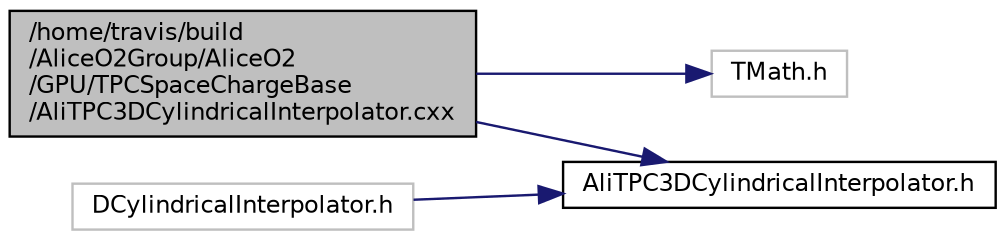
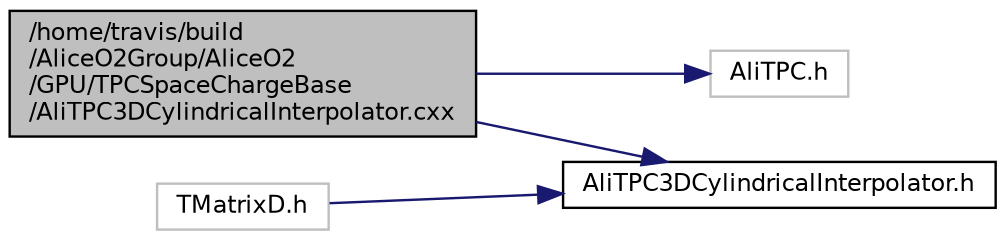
(779, 74) -> (779, 74)
(243, 207) -> (243, 207)
